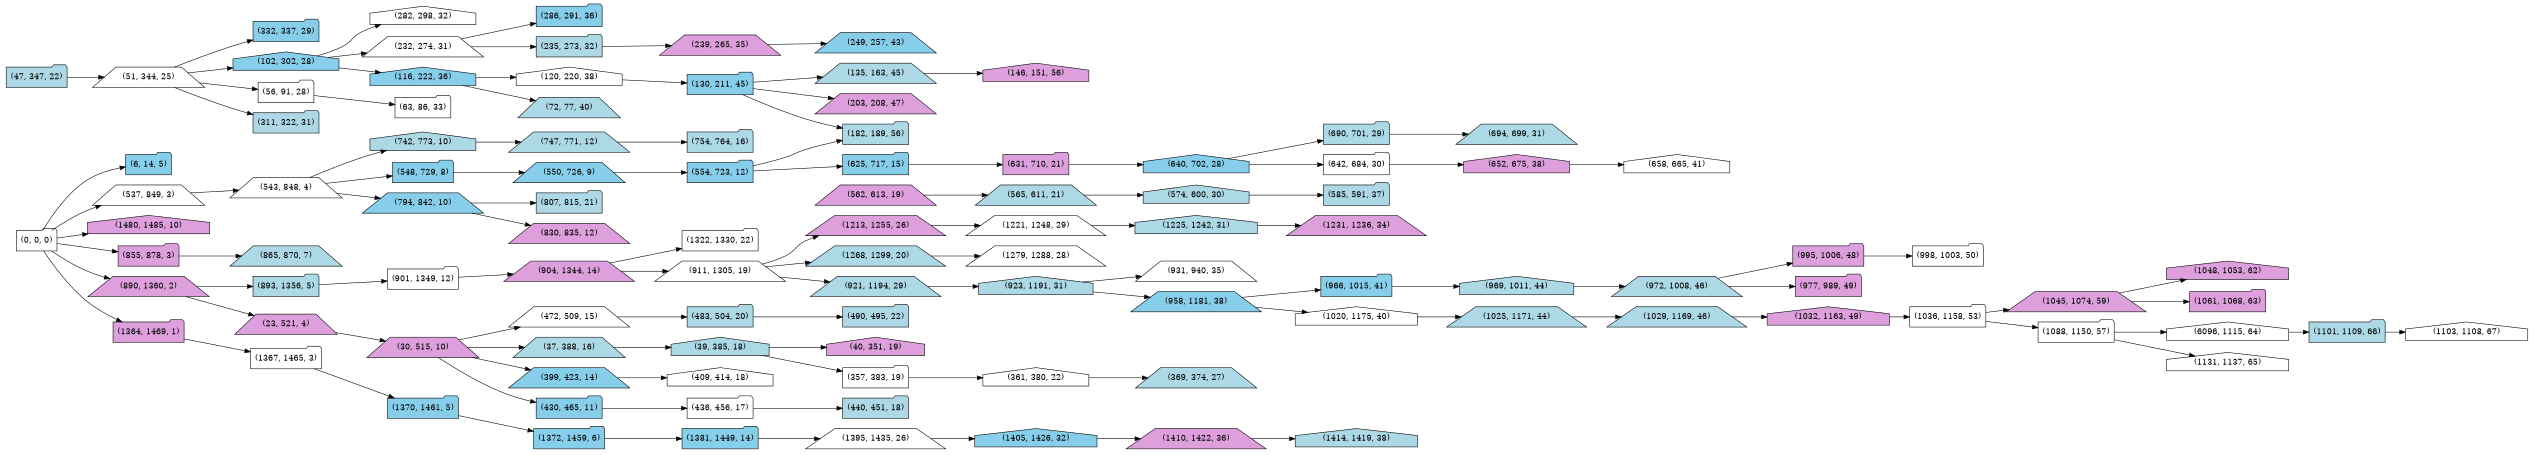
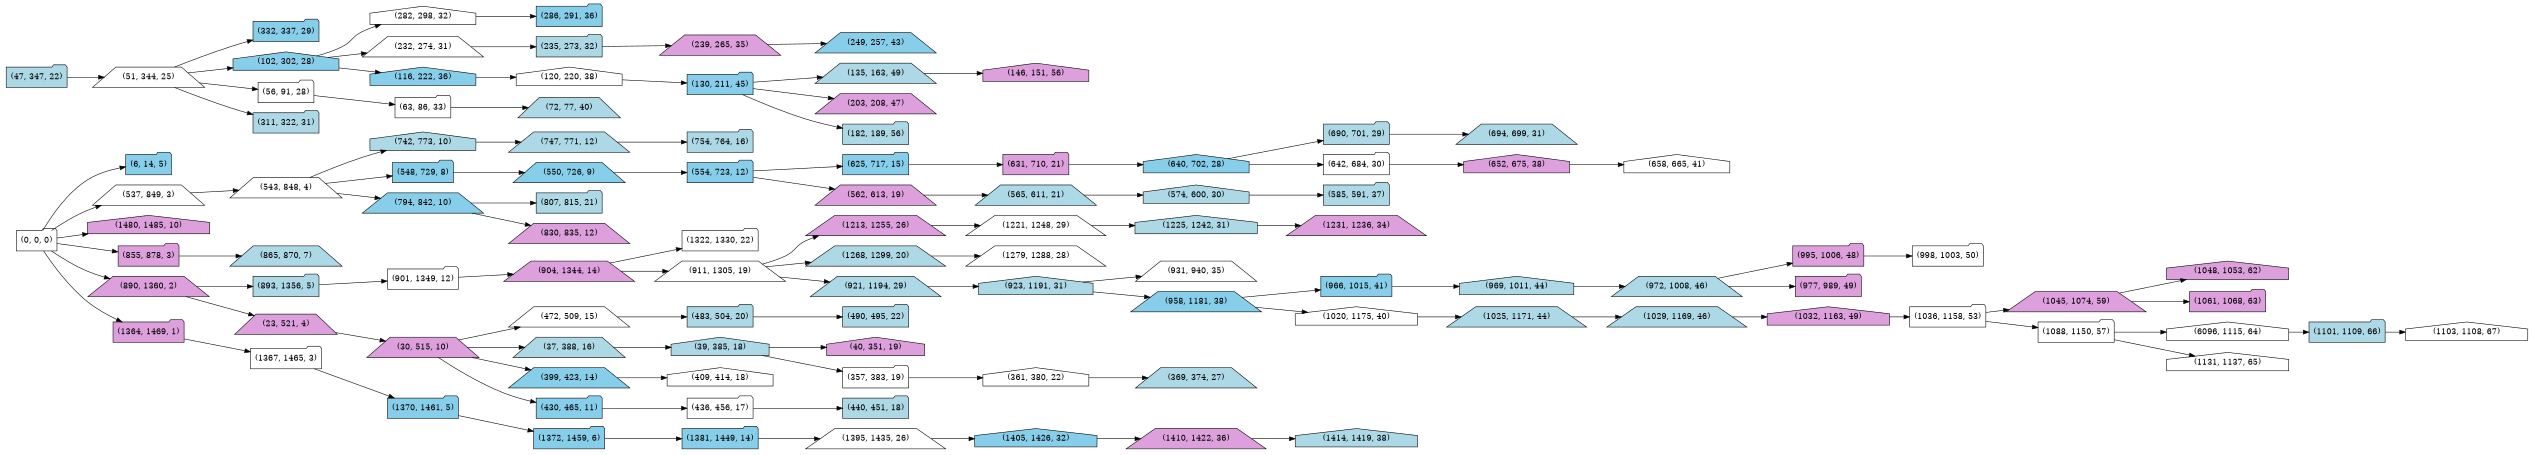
(496, 32) -> (503, 16)
(876, 73) -> (876, 73)
(496, 93) -> (487, 108)
(795, 154) -> (791, 183)
